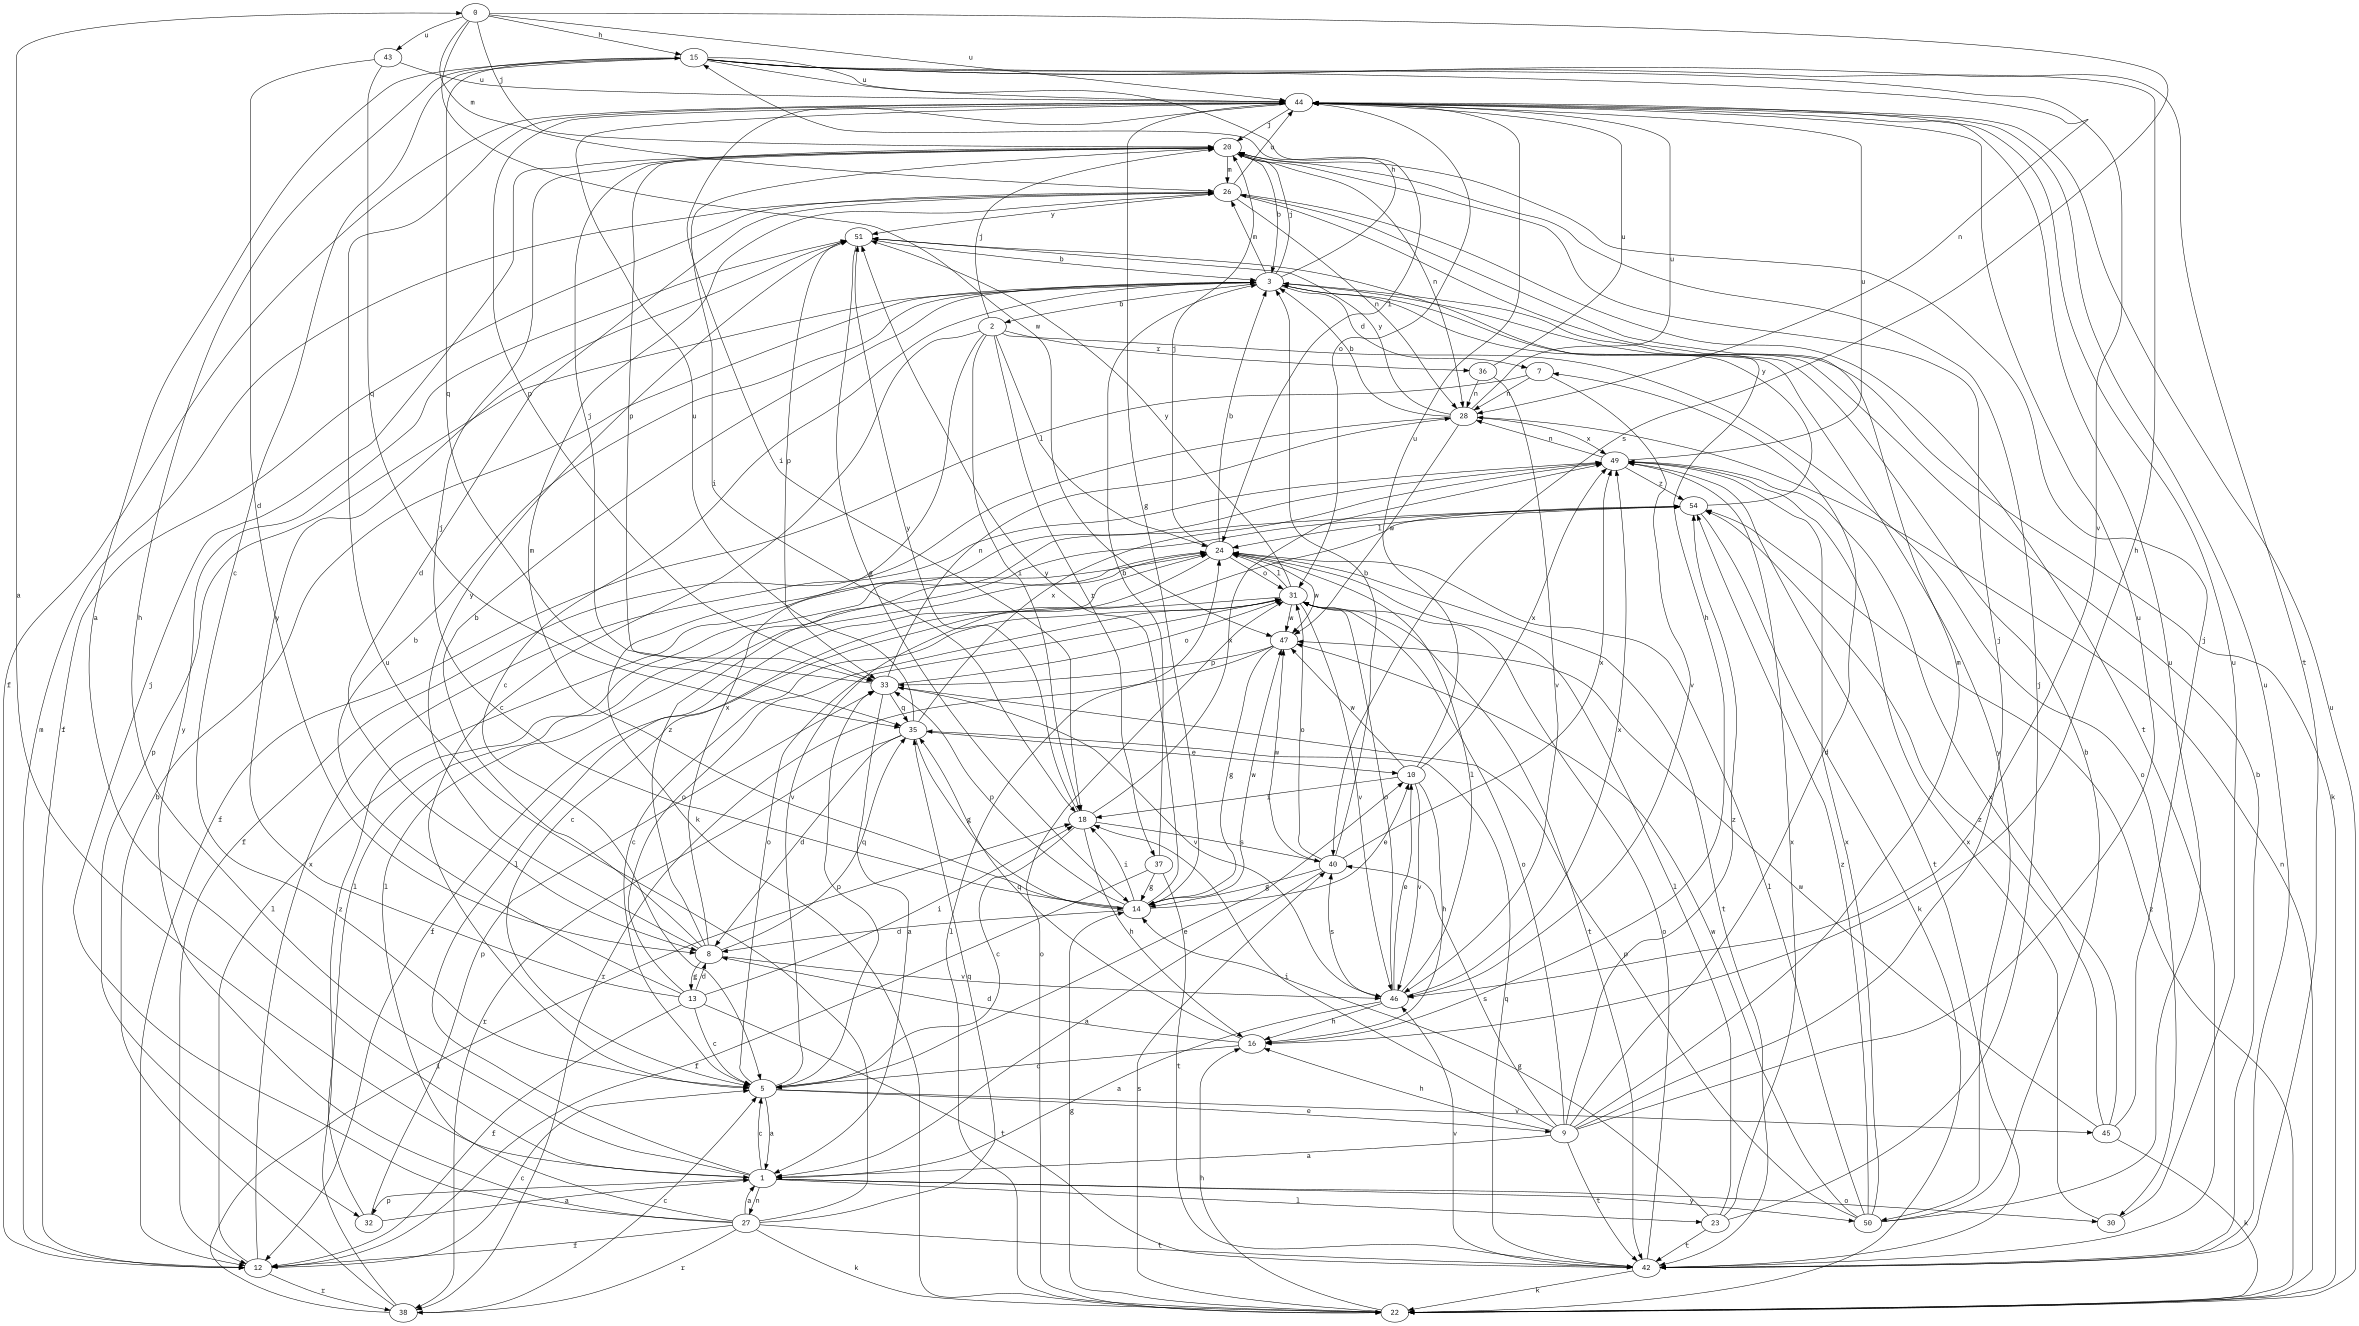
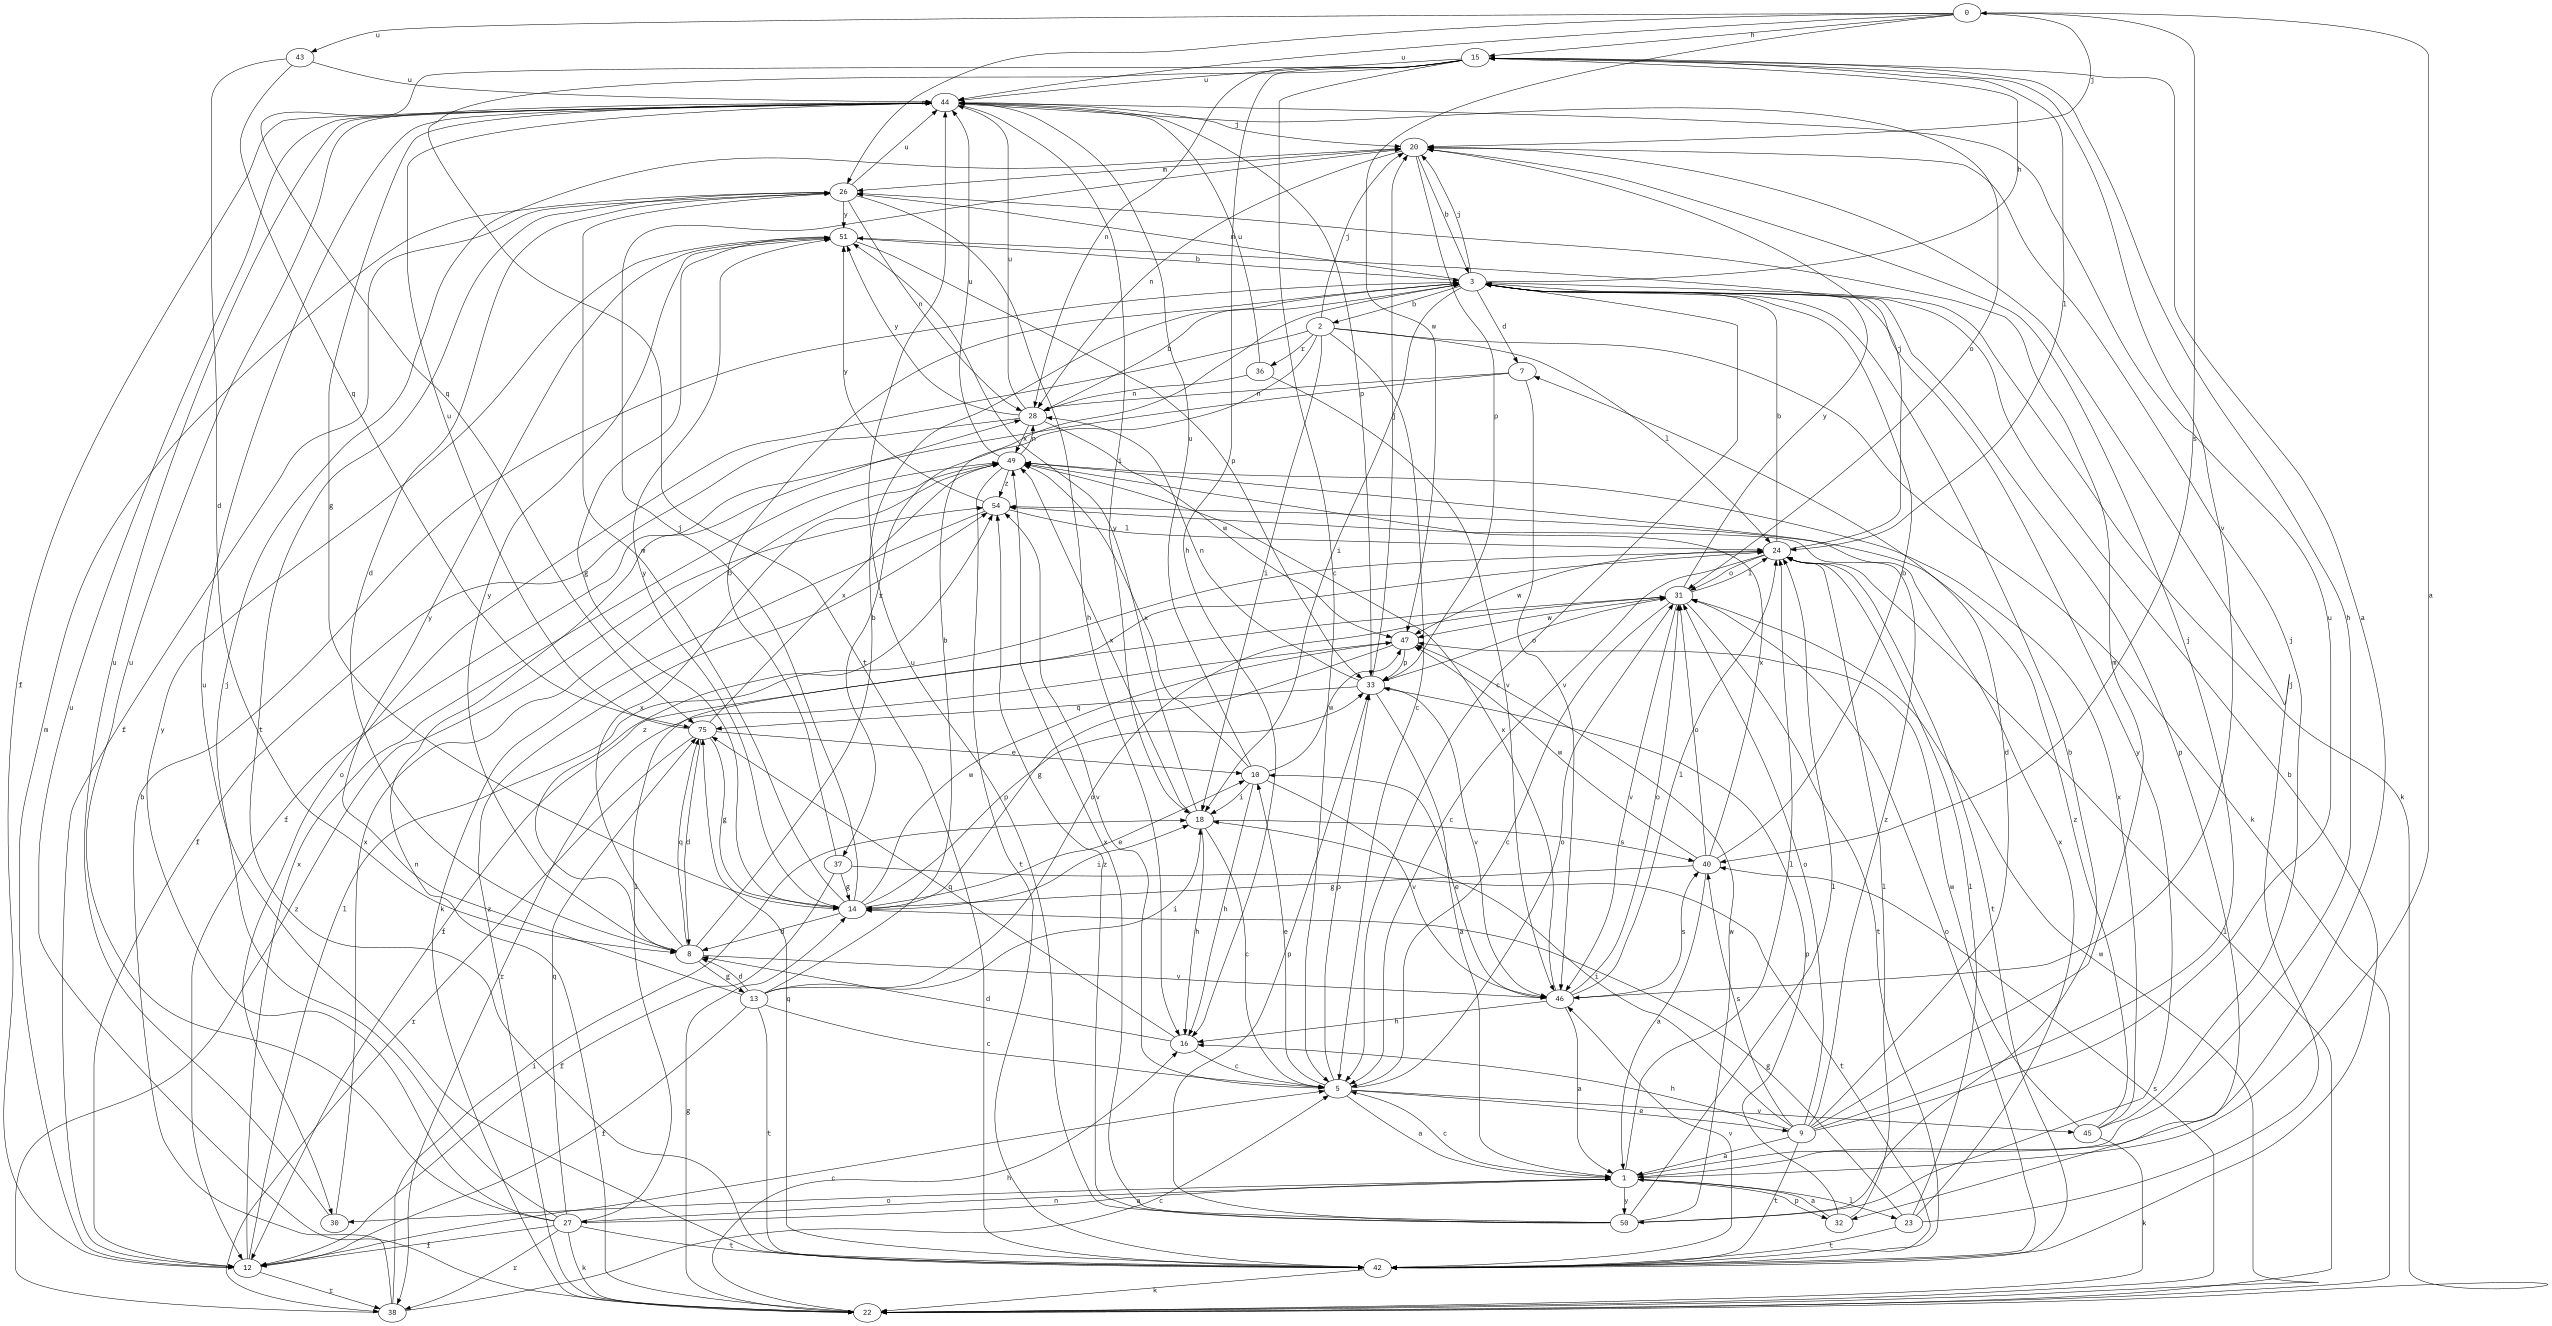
(712, 365) -> (1335, 546)
(913, 730) -> (703, 730)
(1042, 954) -> (2101, 954)
